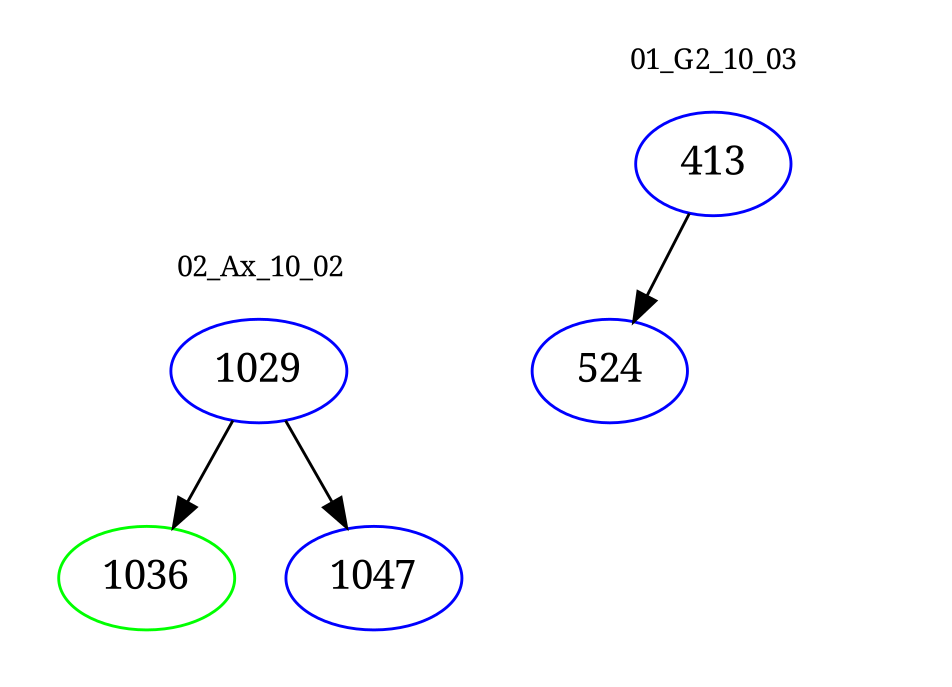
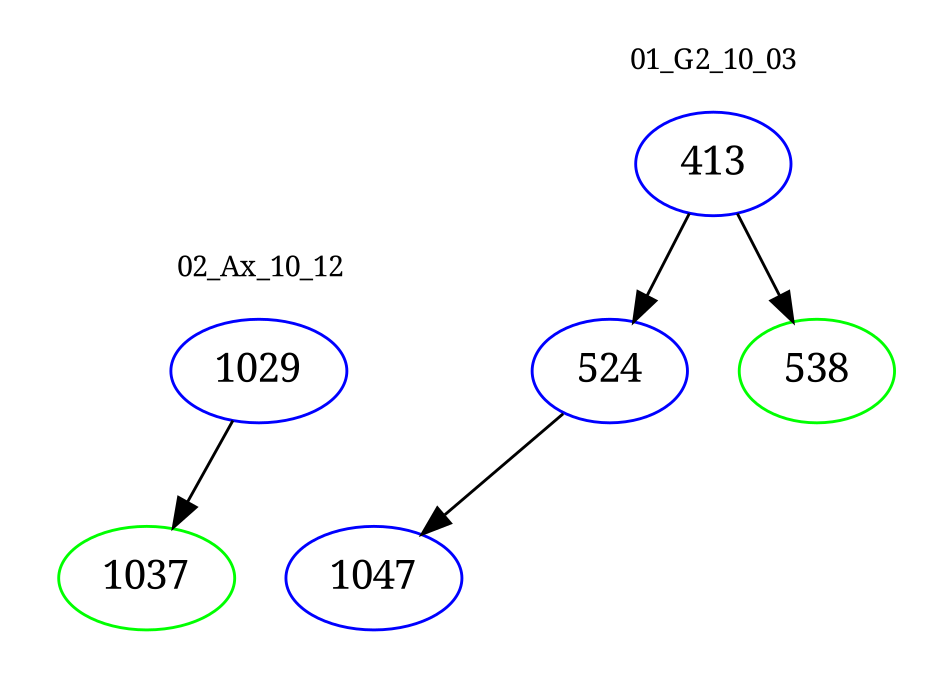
(260, 269) -> (260, 269)
none -> (817, 371)
(309, 461) -> (504, 464)
(147, 578) -> (147, 578)
